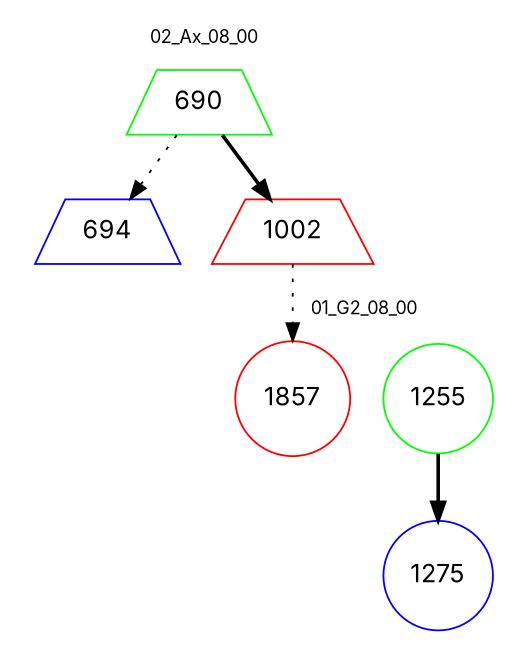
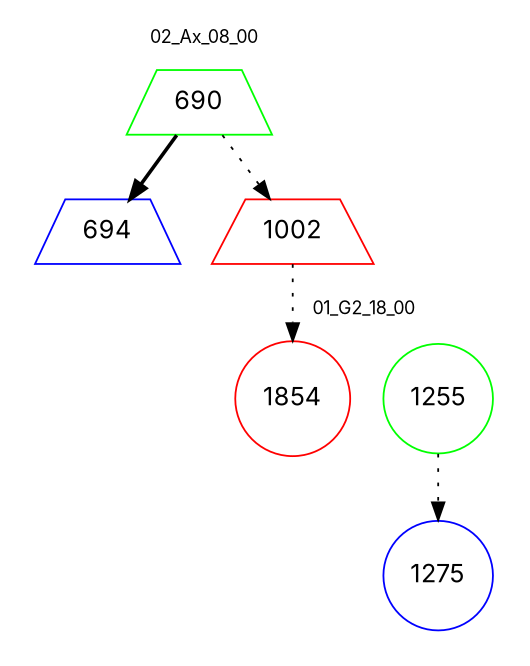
(159, 160) -> (159, 160)
(241, 160) -> (241, 160)
(365, 310) -> (365, 310)
(293, 399) -> (293, 399)
(438, 478) -> (438, 478)
